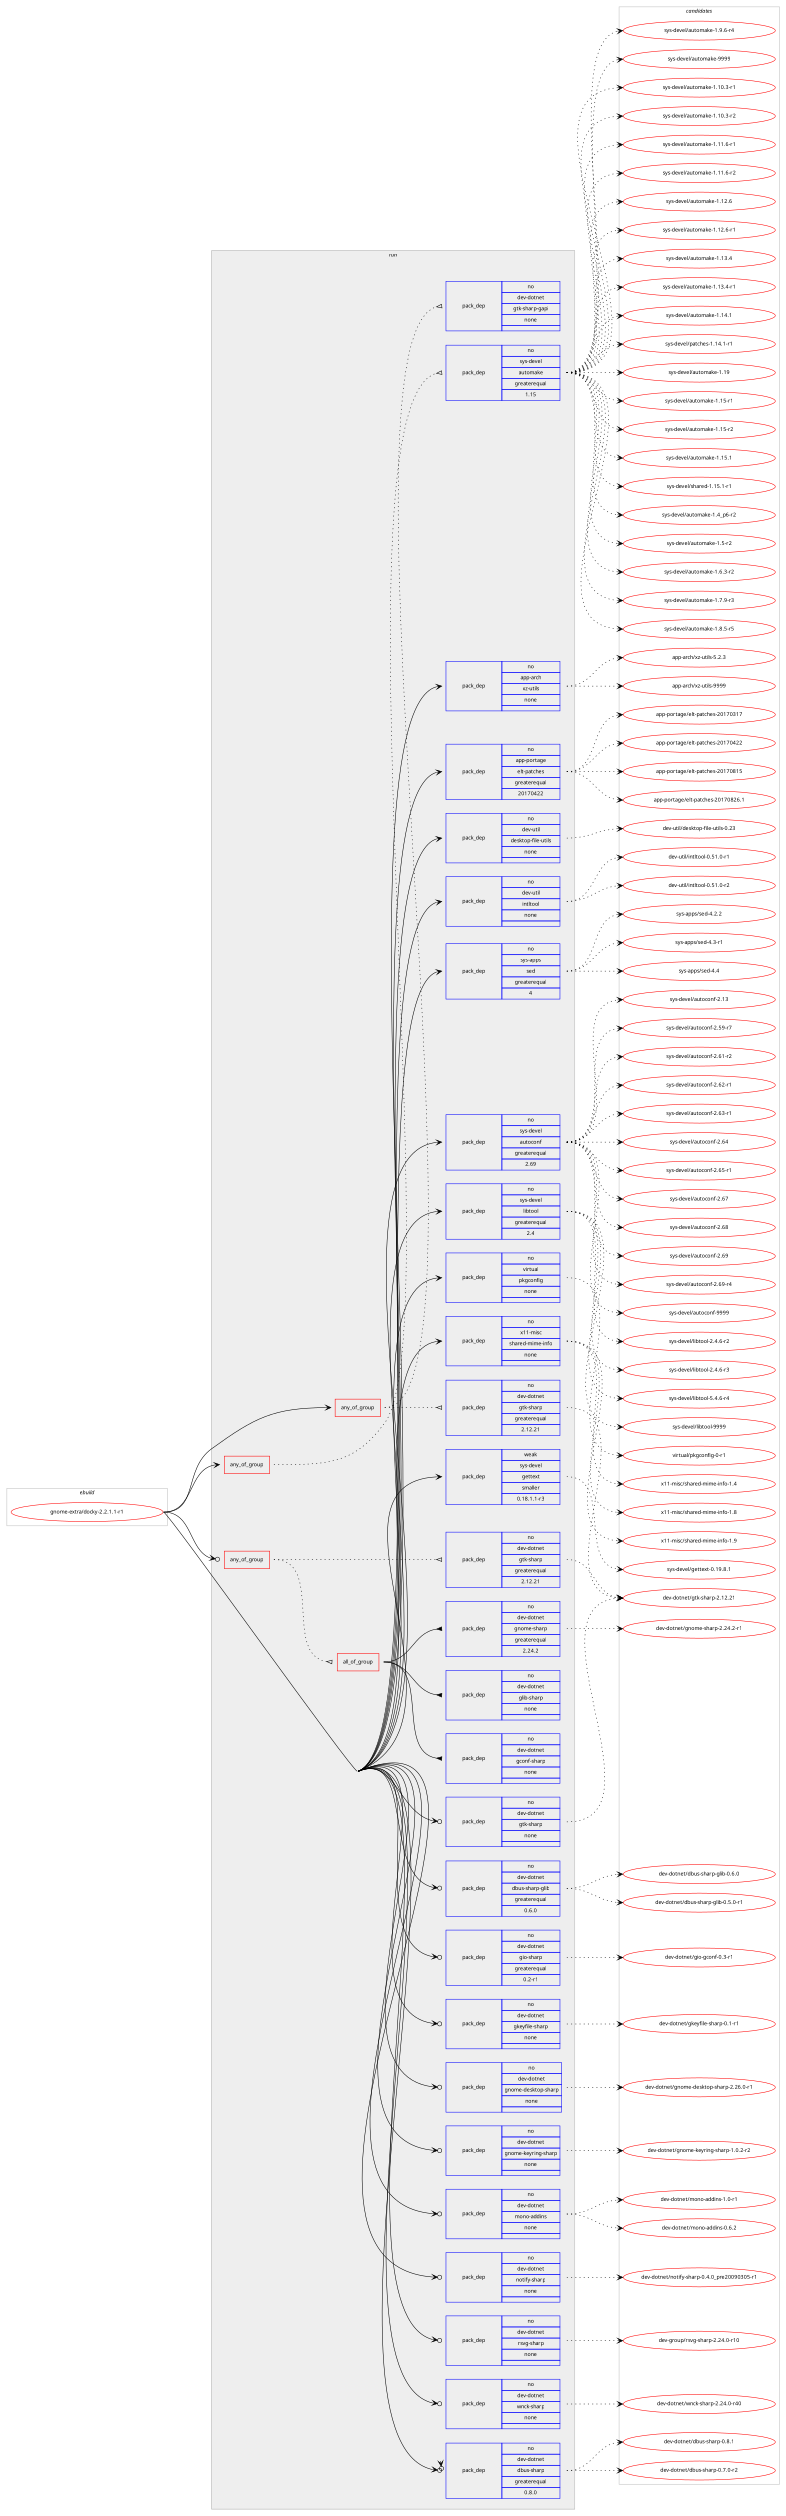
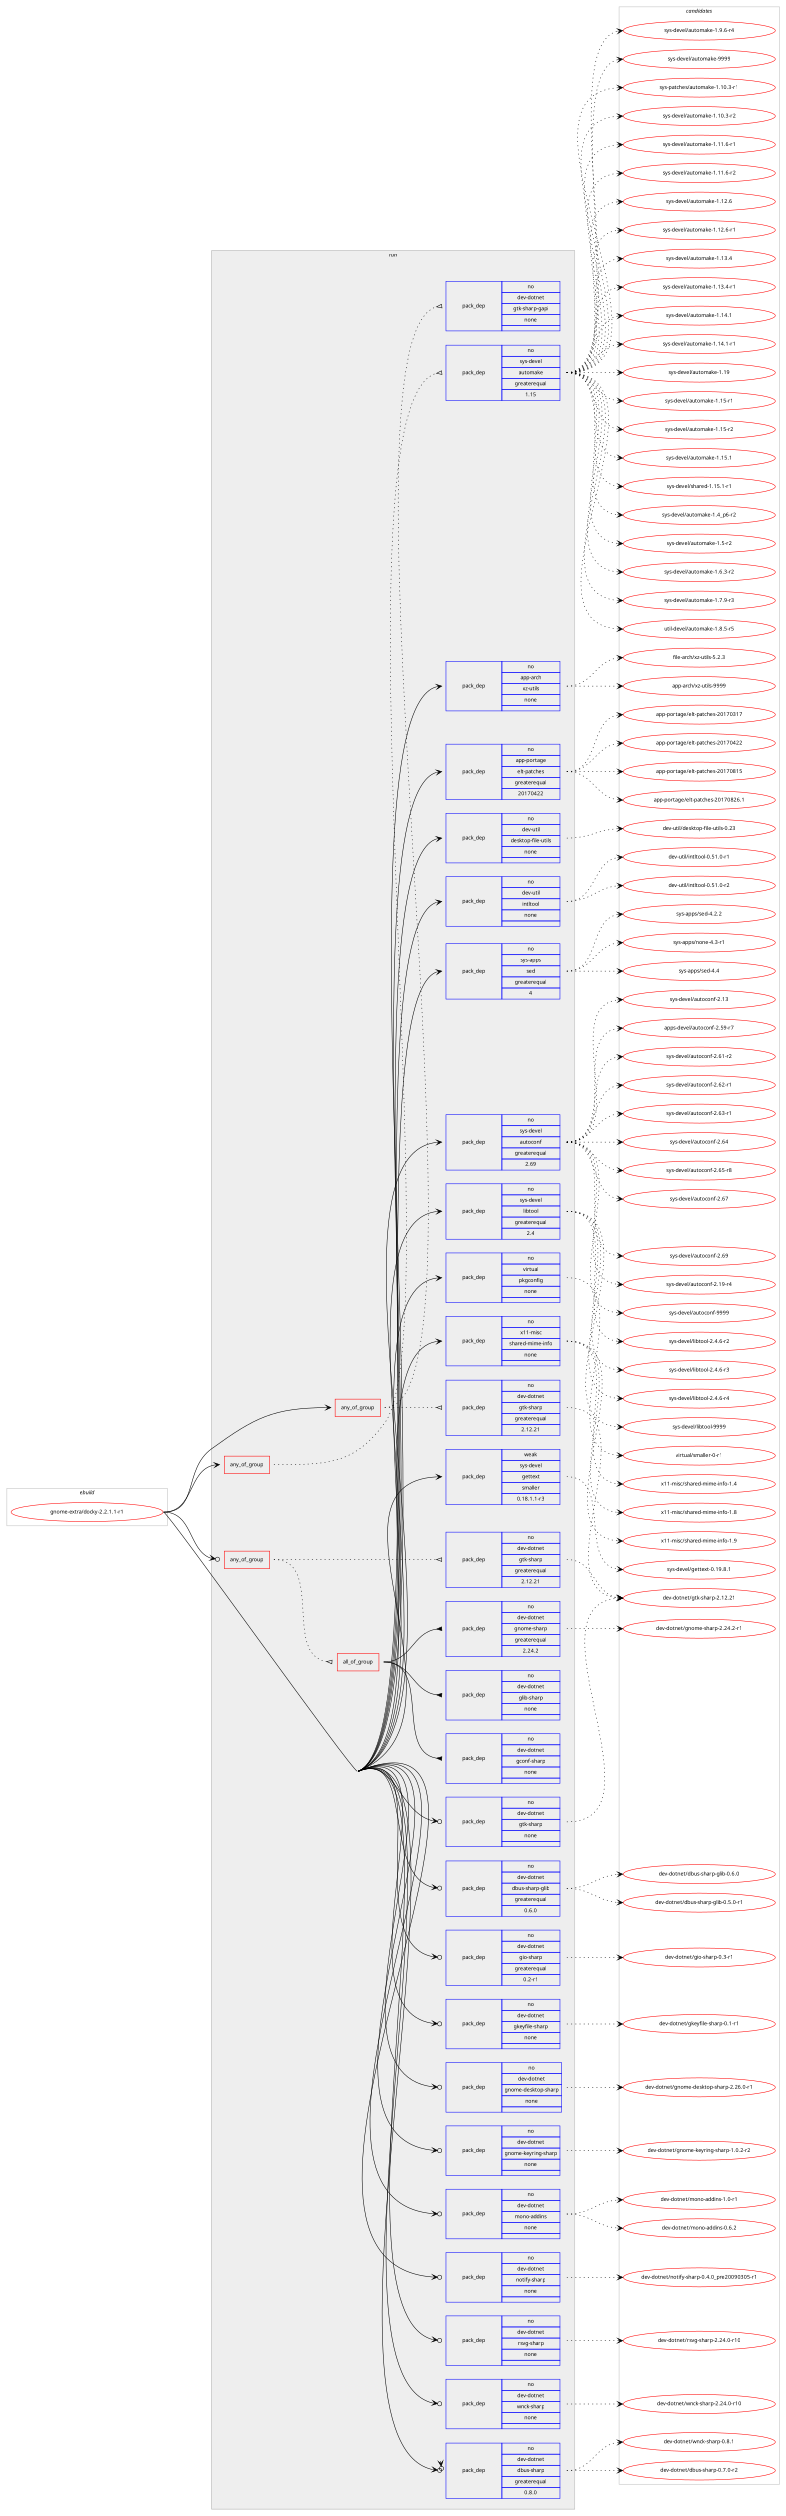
(699, 88) -> (699, 88)
(699, 344) -> (699, 344)
(699, 629) -> (699, 629)
(699, 658) -> (699, 658)
(699, 943) -> (699, 943)
(699, 1028) -> (699, 1028)
(699, 1171) -> (699, 1171)
(699, 1228) -> none
(699, 1285) -> (699, 1285)
(699, 1399) -> (699, 1399)
(699, 1456) -> (699, 1456)
(699, 1958) -> (699, 1958)
(699, 2341) -> (699, 2341)
(699, 2404) -> (699, 2404)
(699, 2442) -> (699, 2442)
